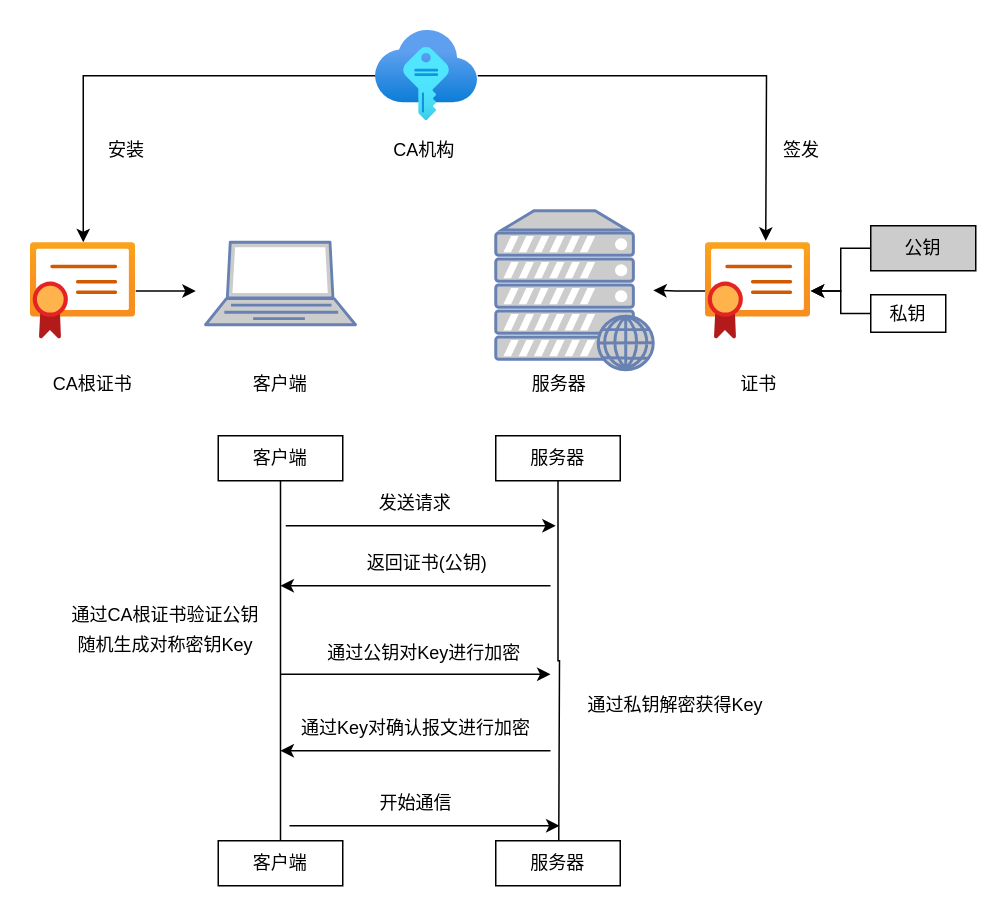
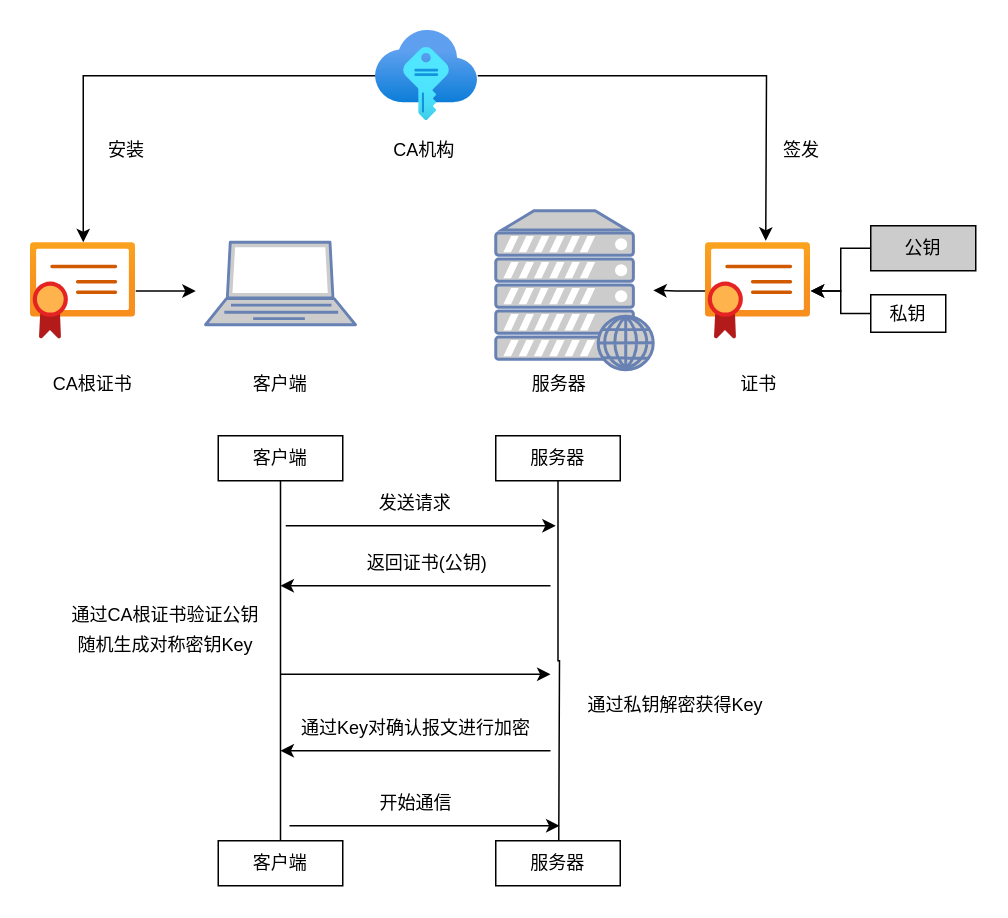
(425, 653) -> none
